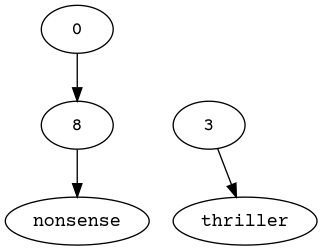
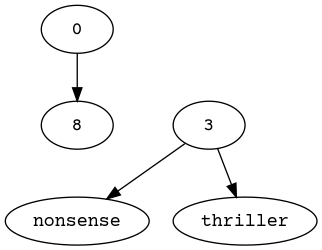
(77, 167) -> (151, 167)
